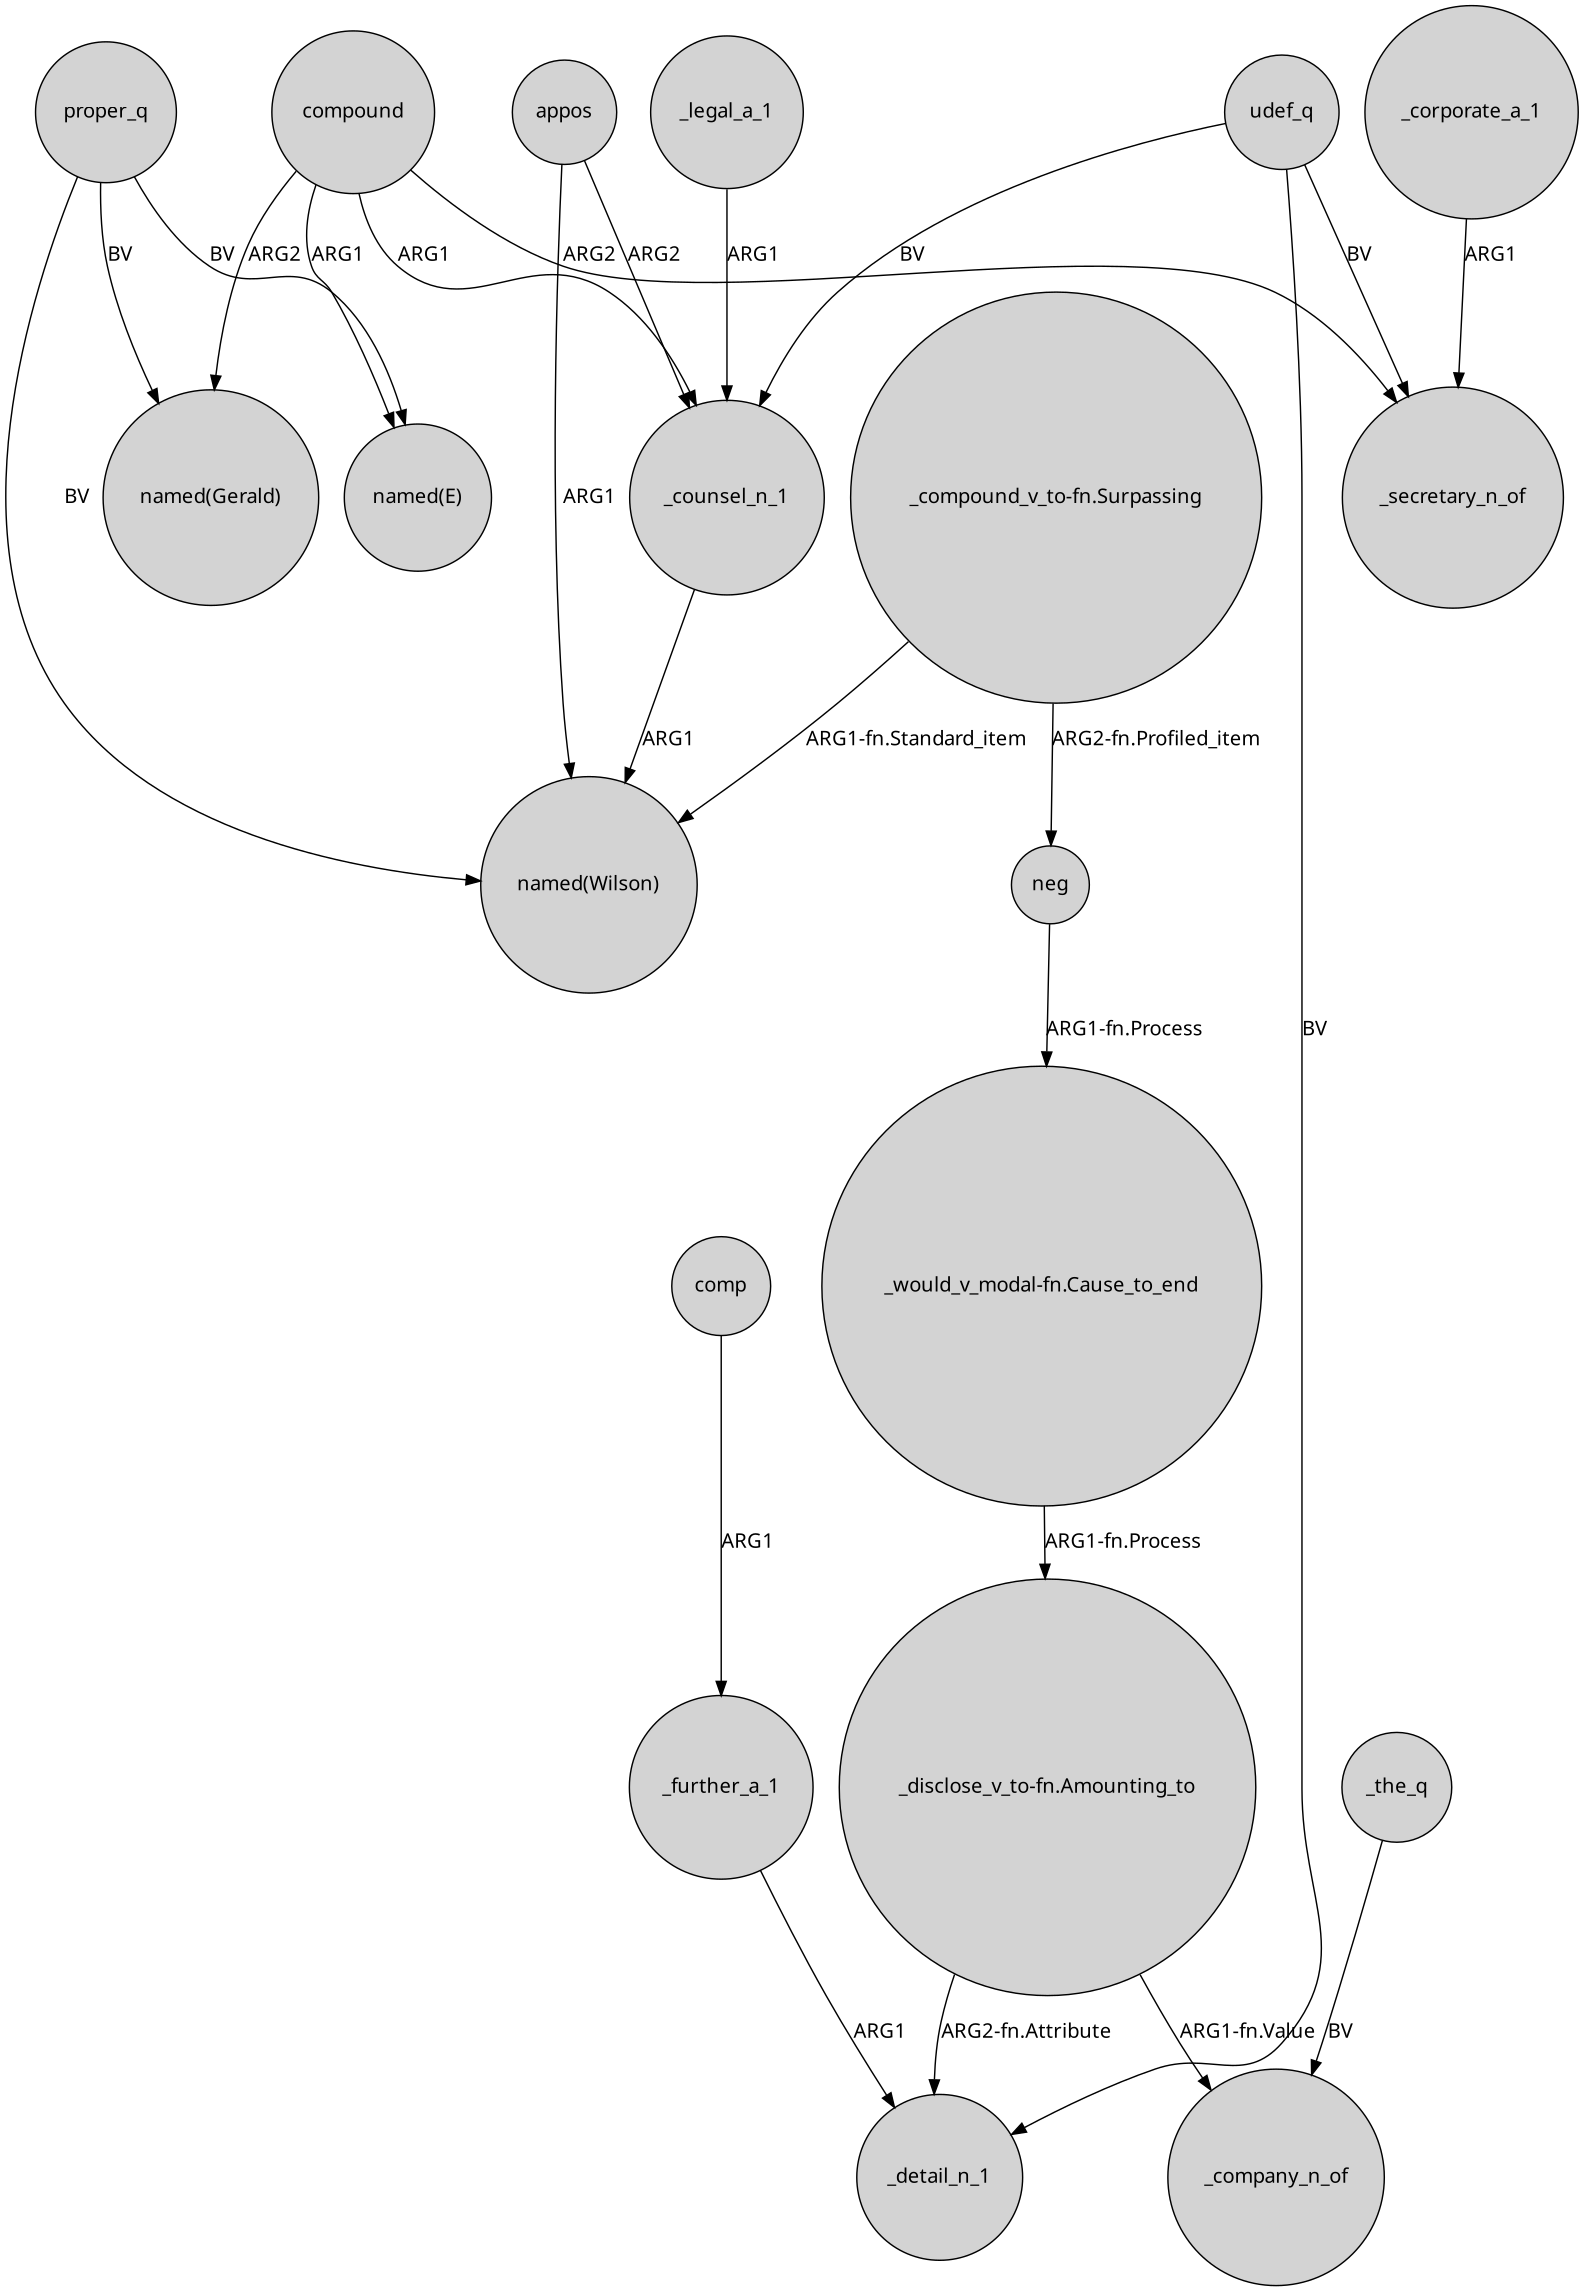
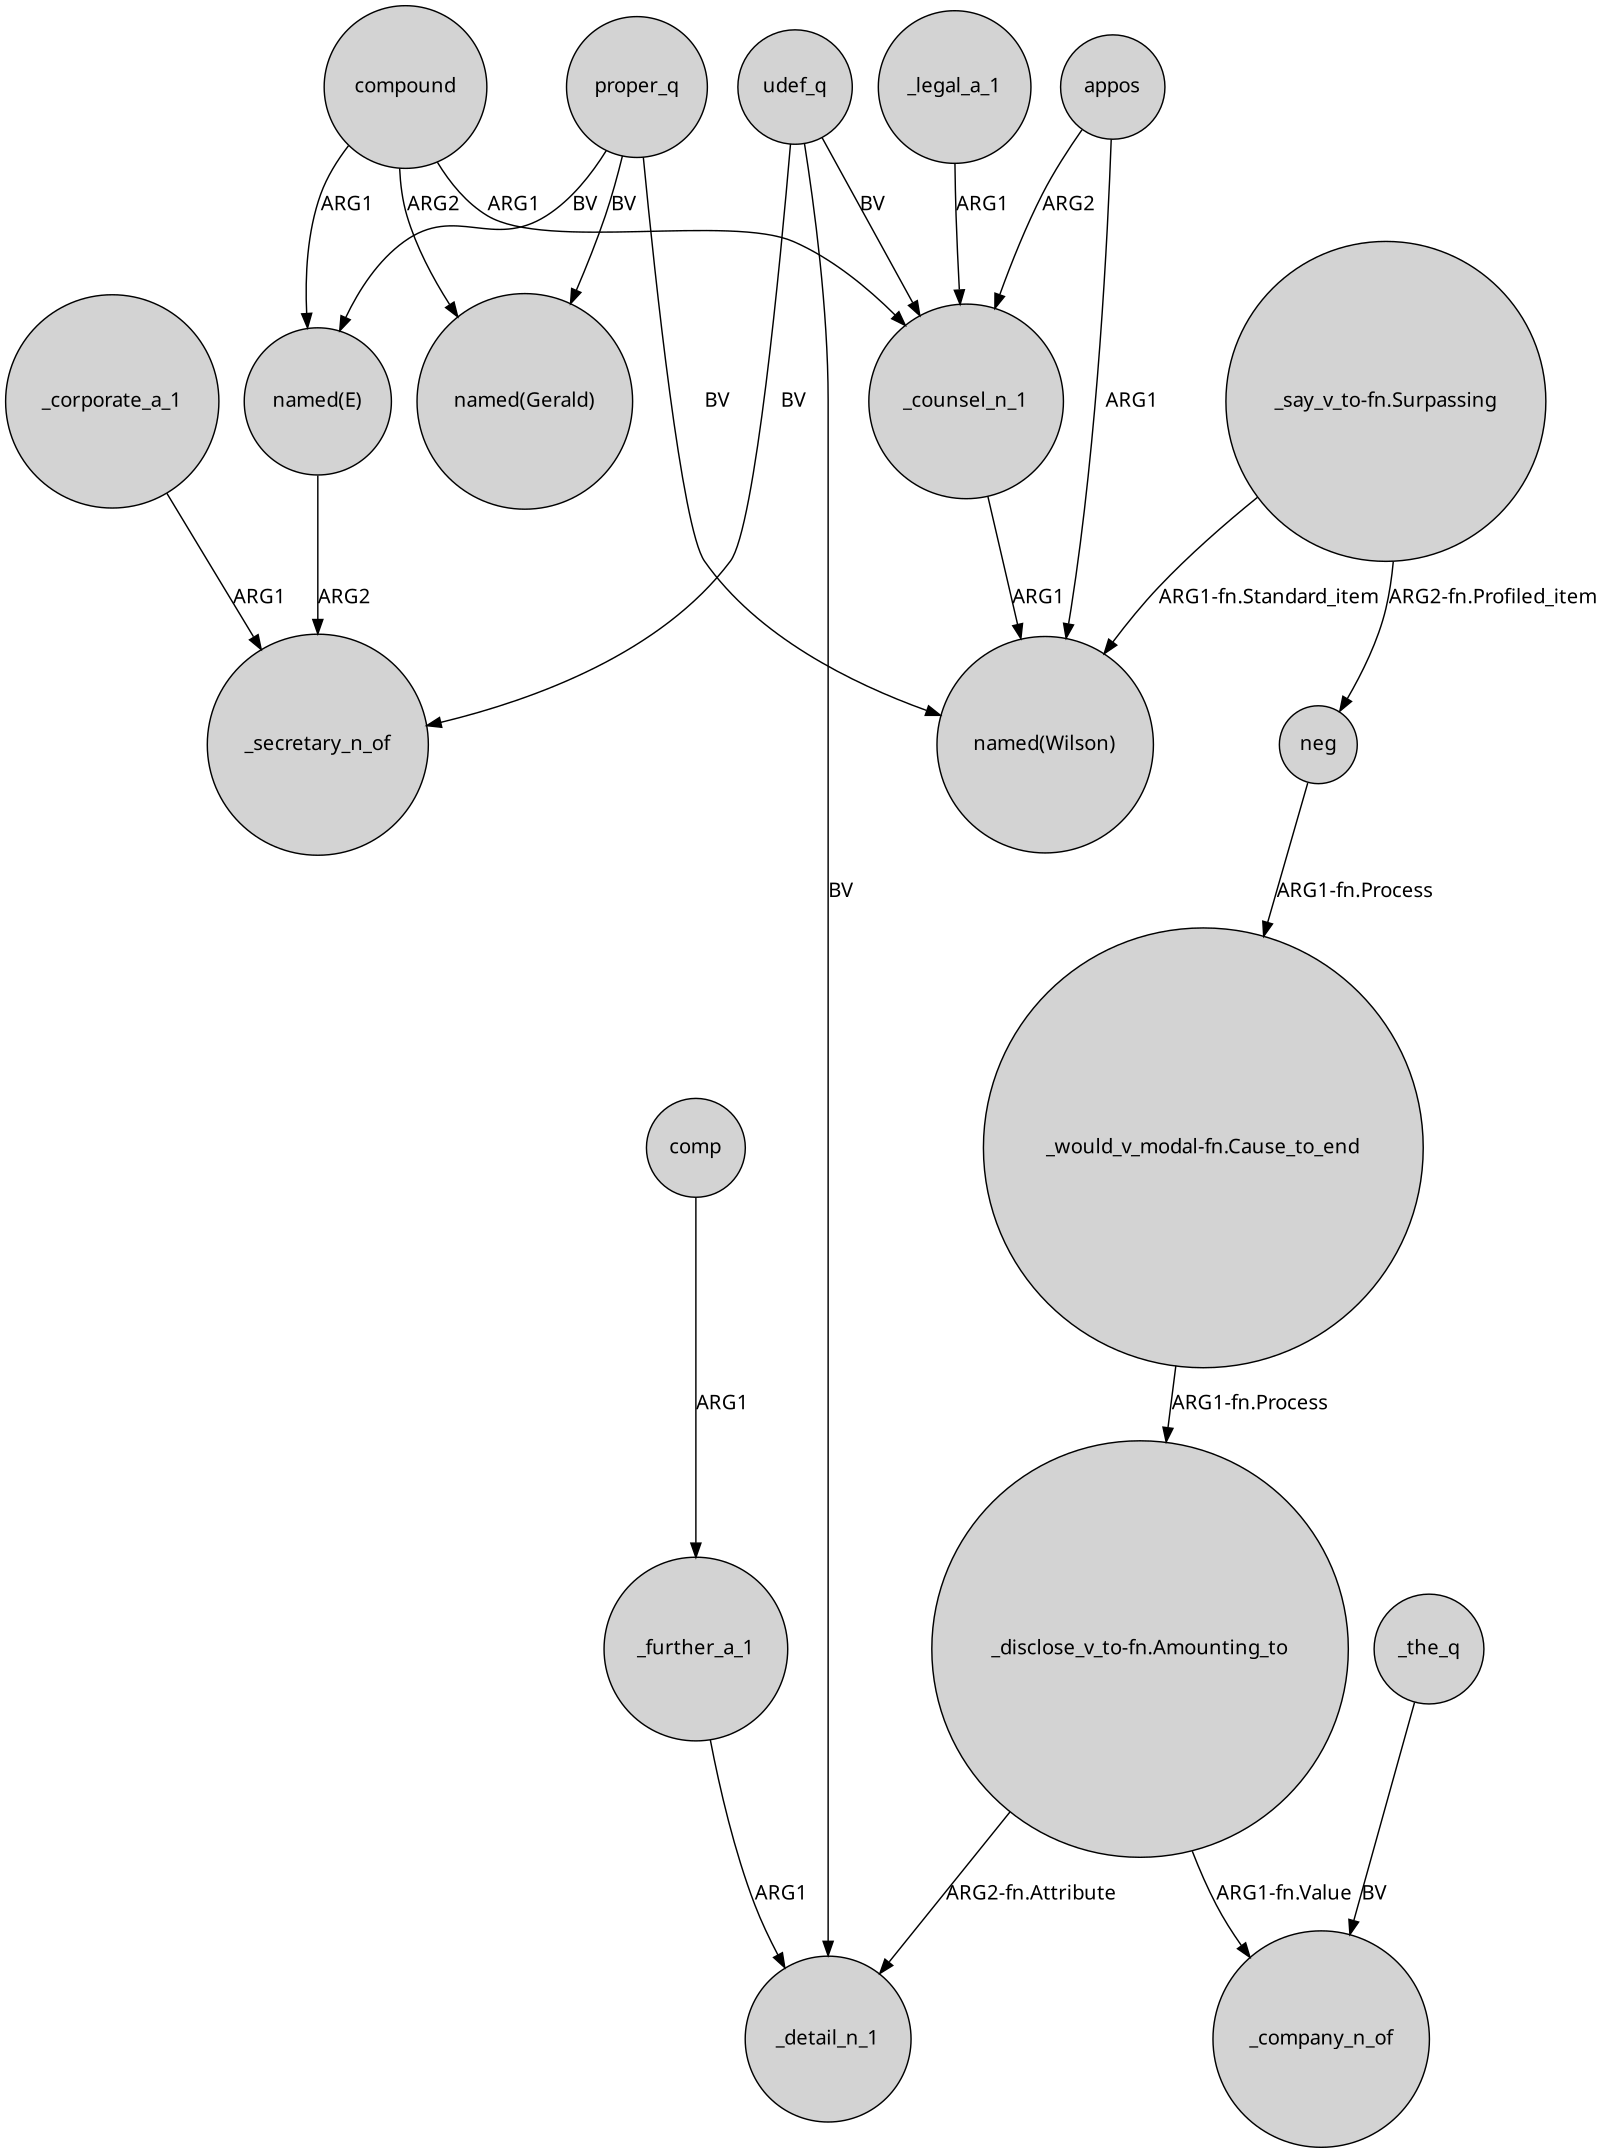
(905, 274) -> (318, 547)
(1056, 498) -> (1386, 401)
